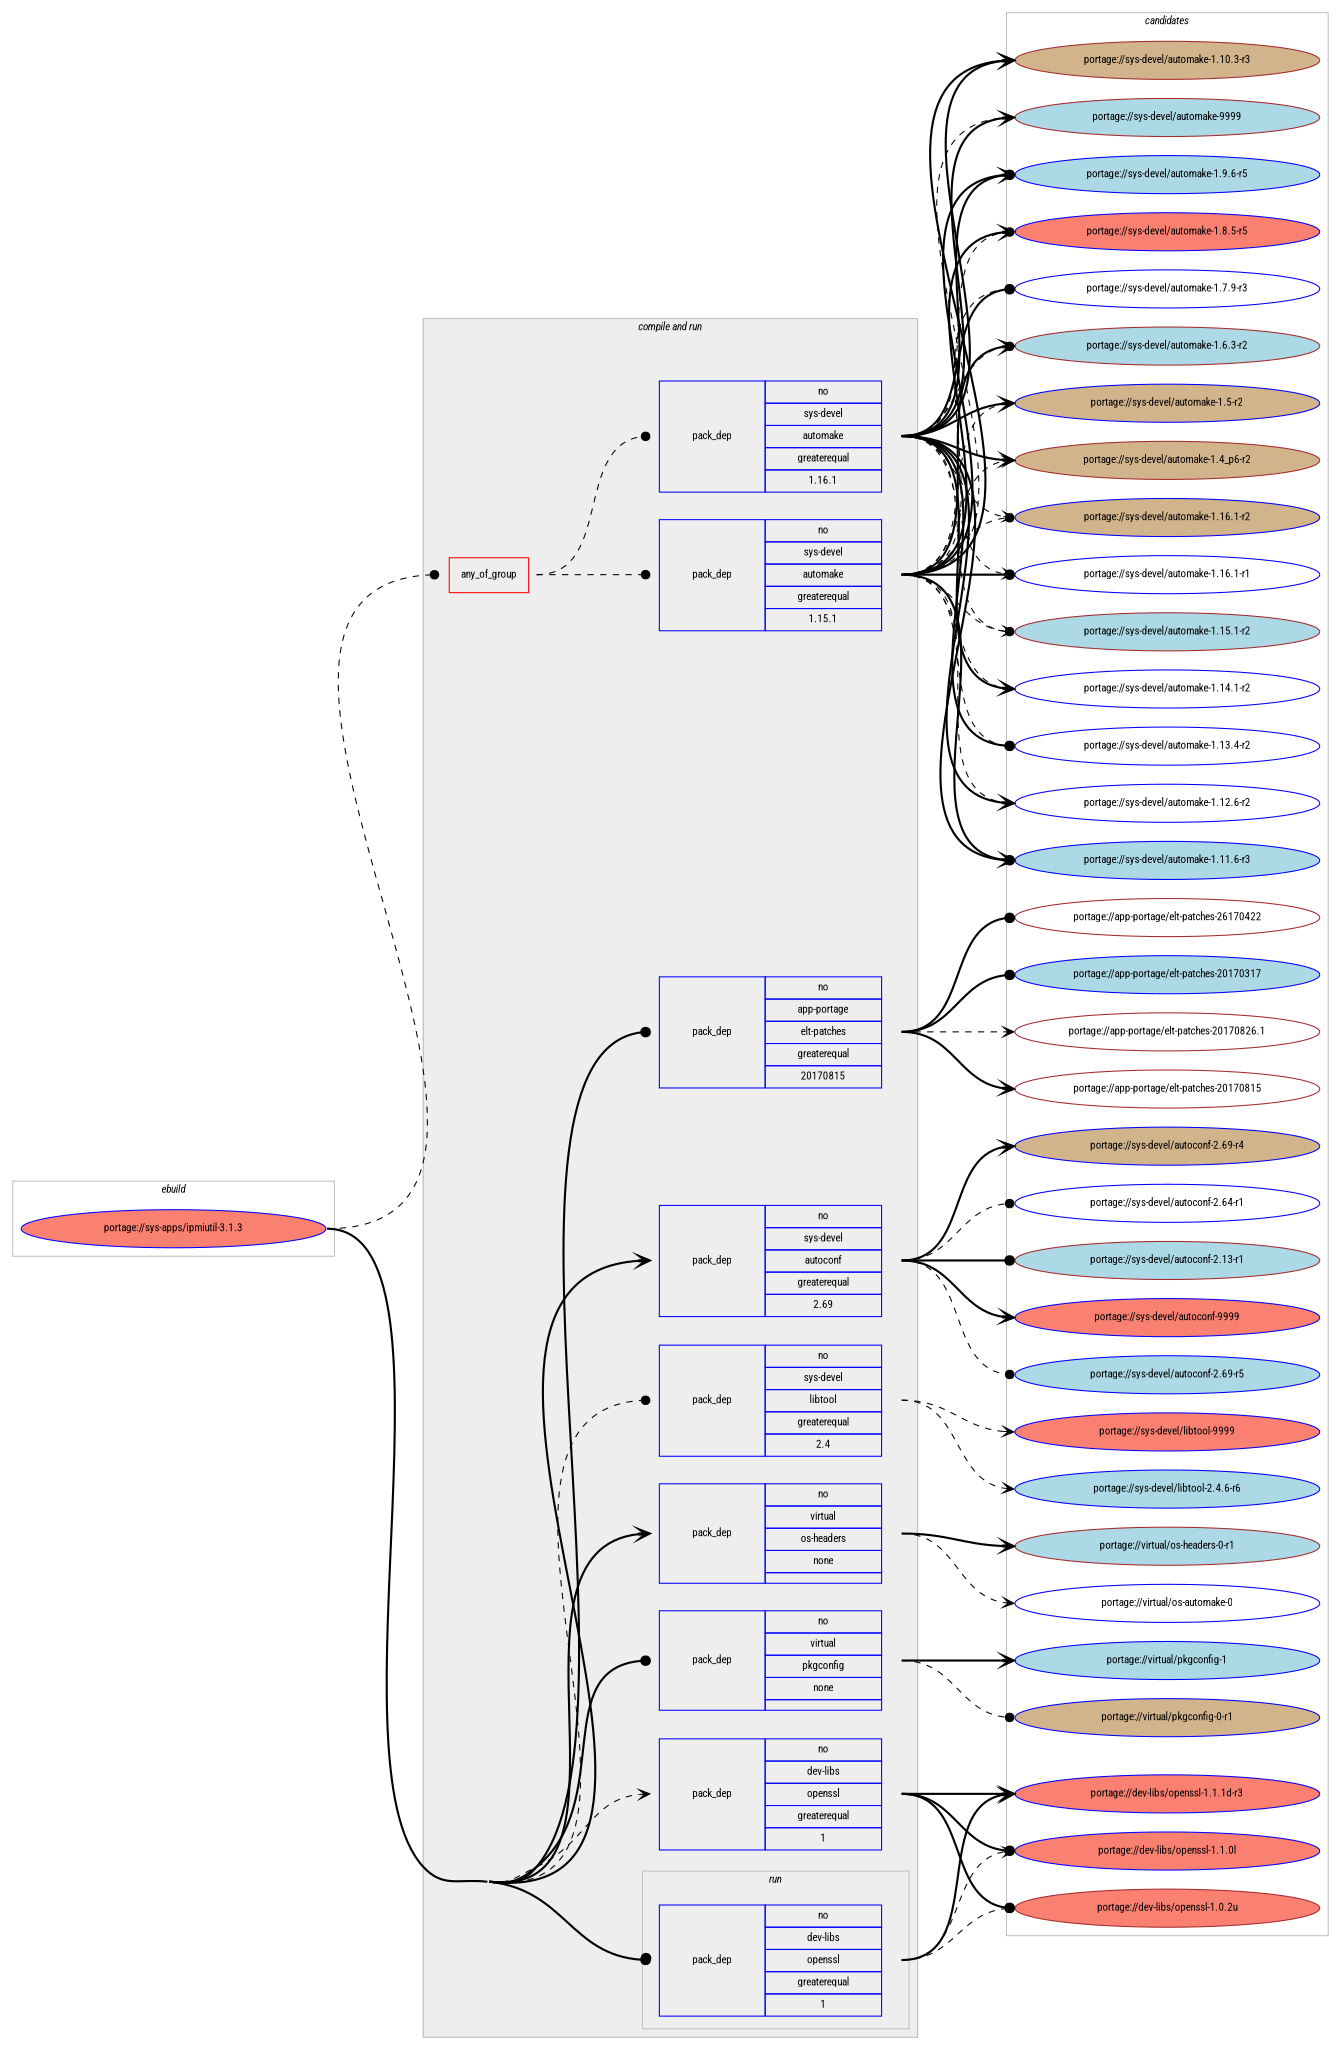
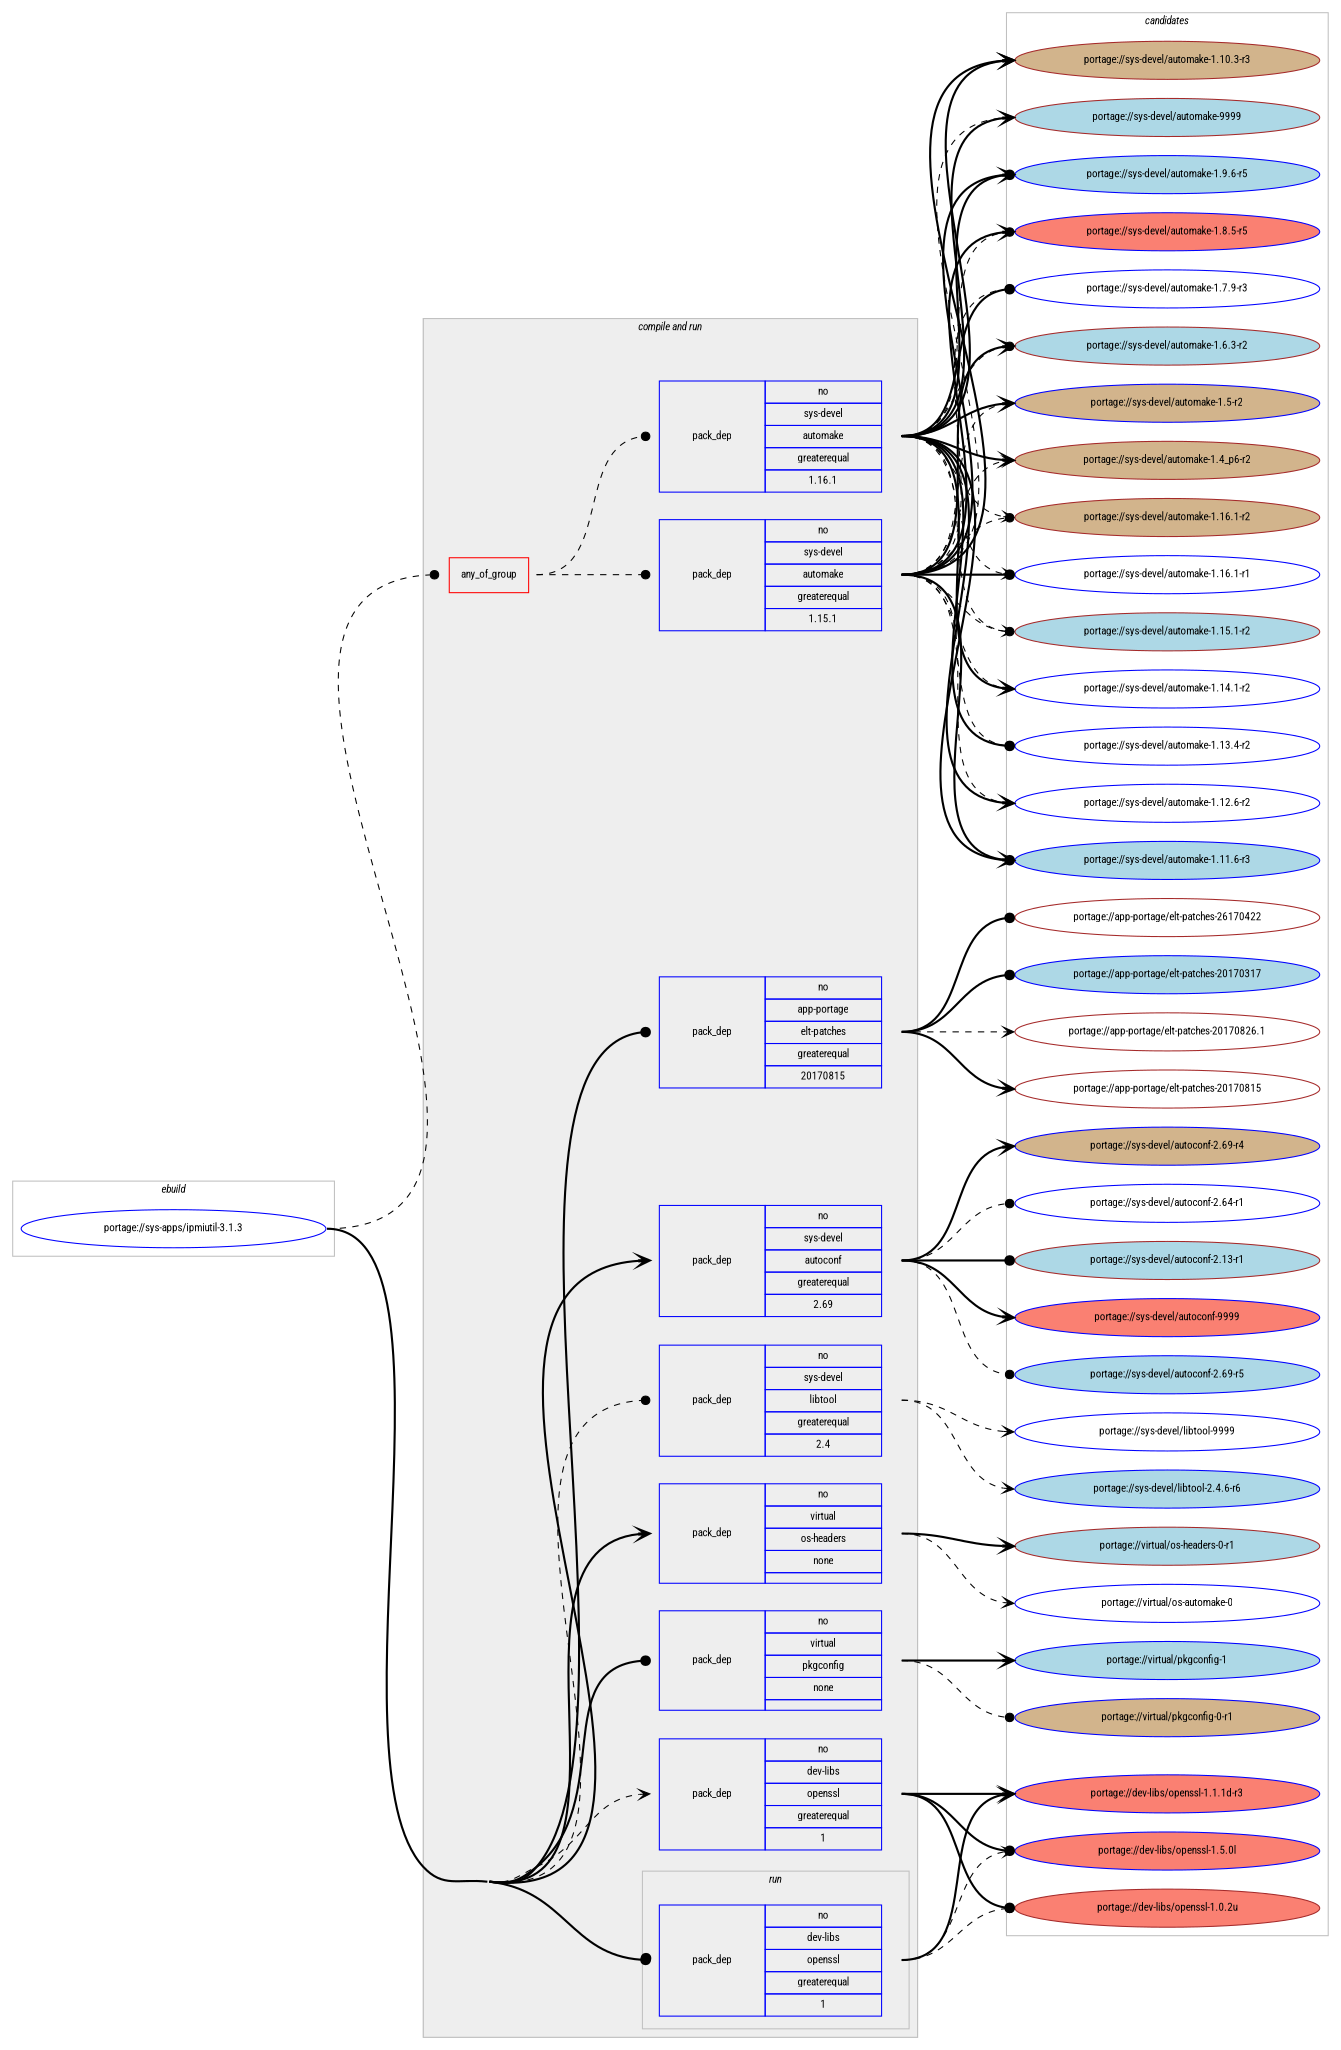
(1167, 518) -> (1167, 518)
(174, 1229) -> (174, 1229)
(1167, 1432) -> (1167, 1432)
(1167, 1851) -> (1167, 1851)
